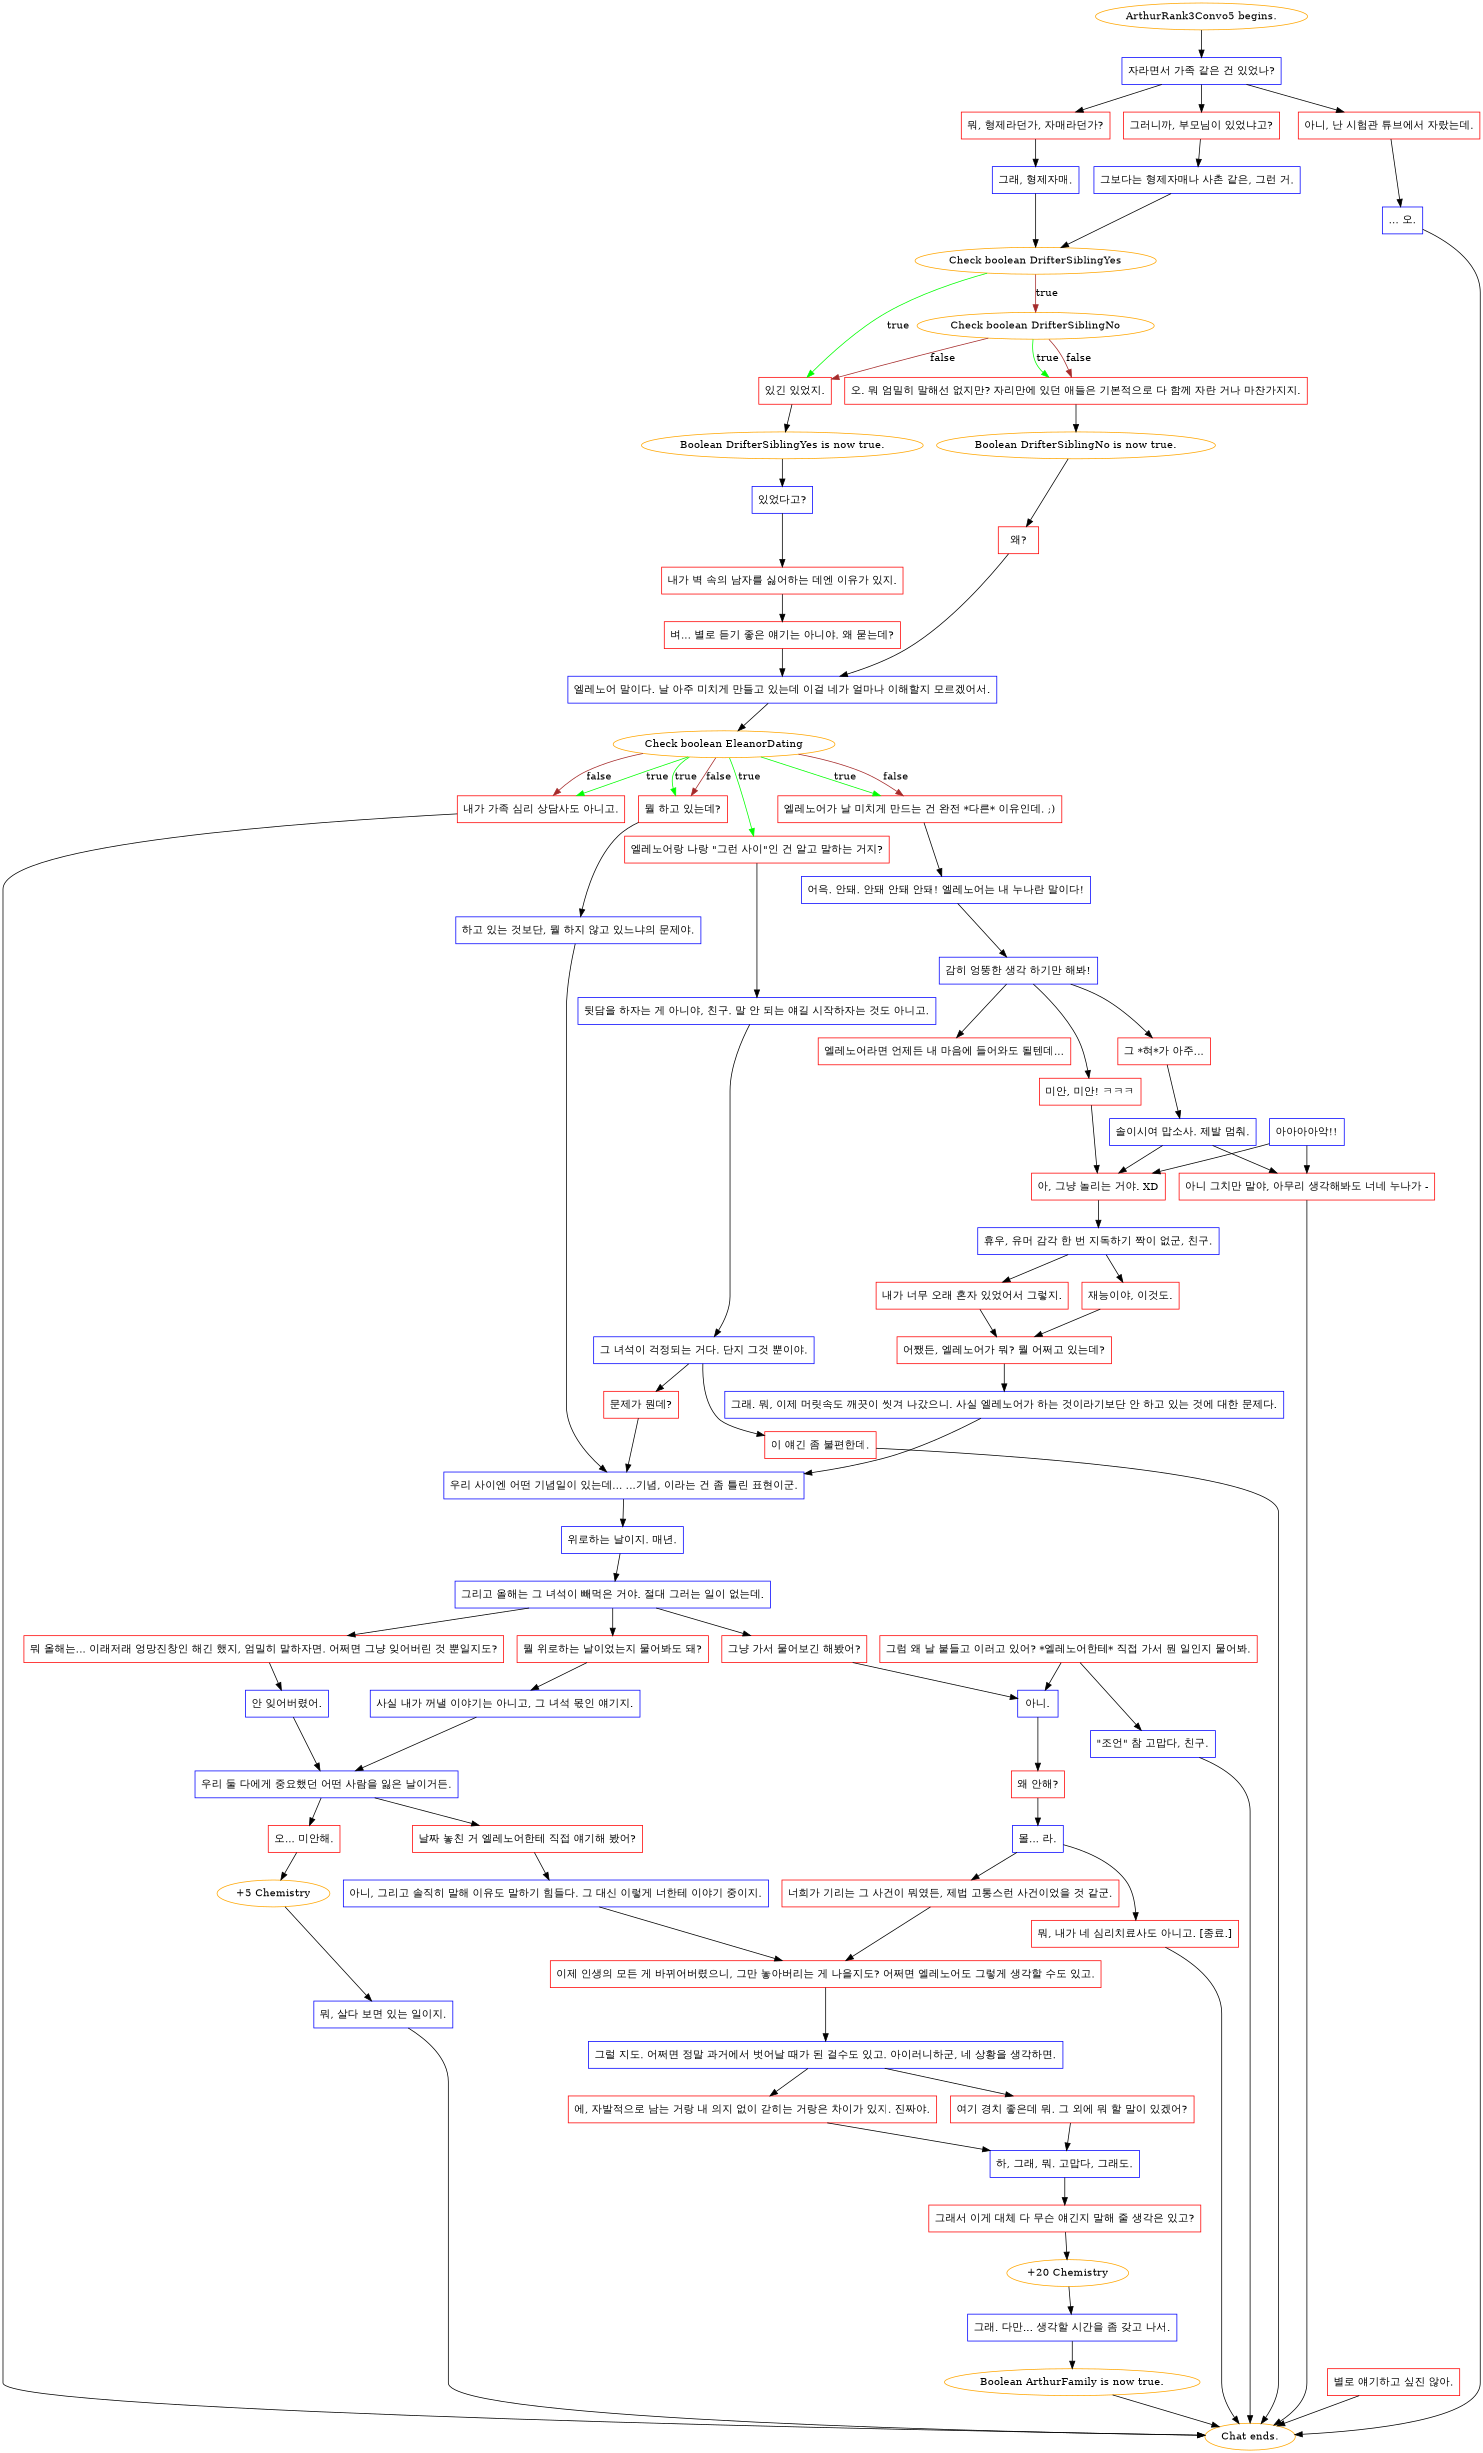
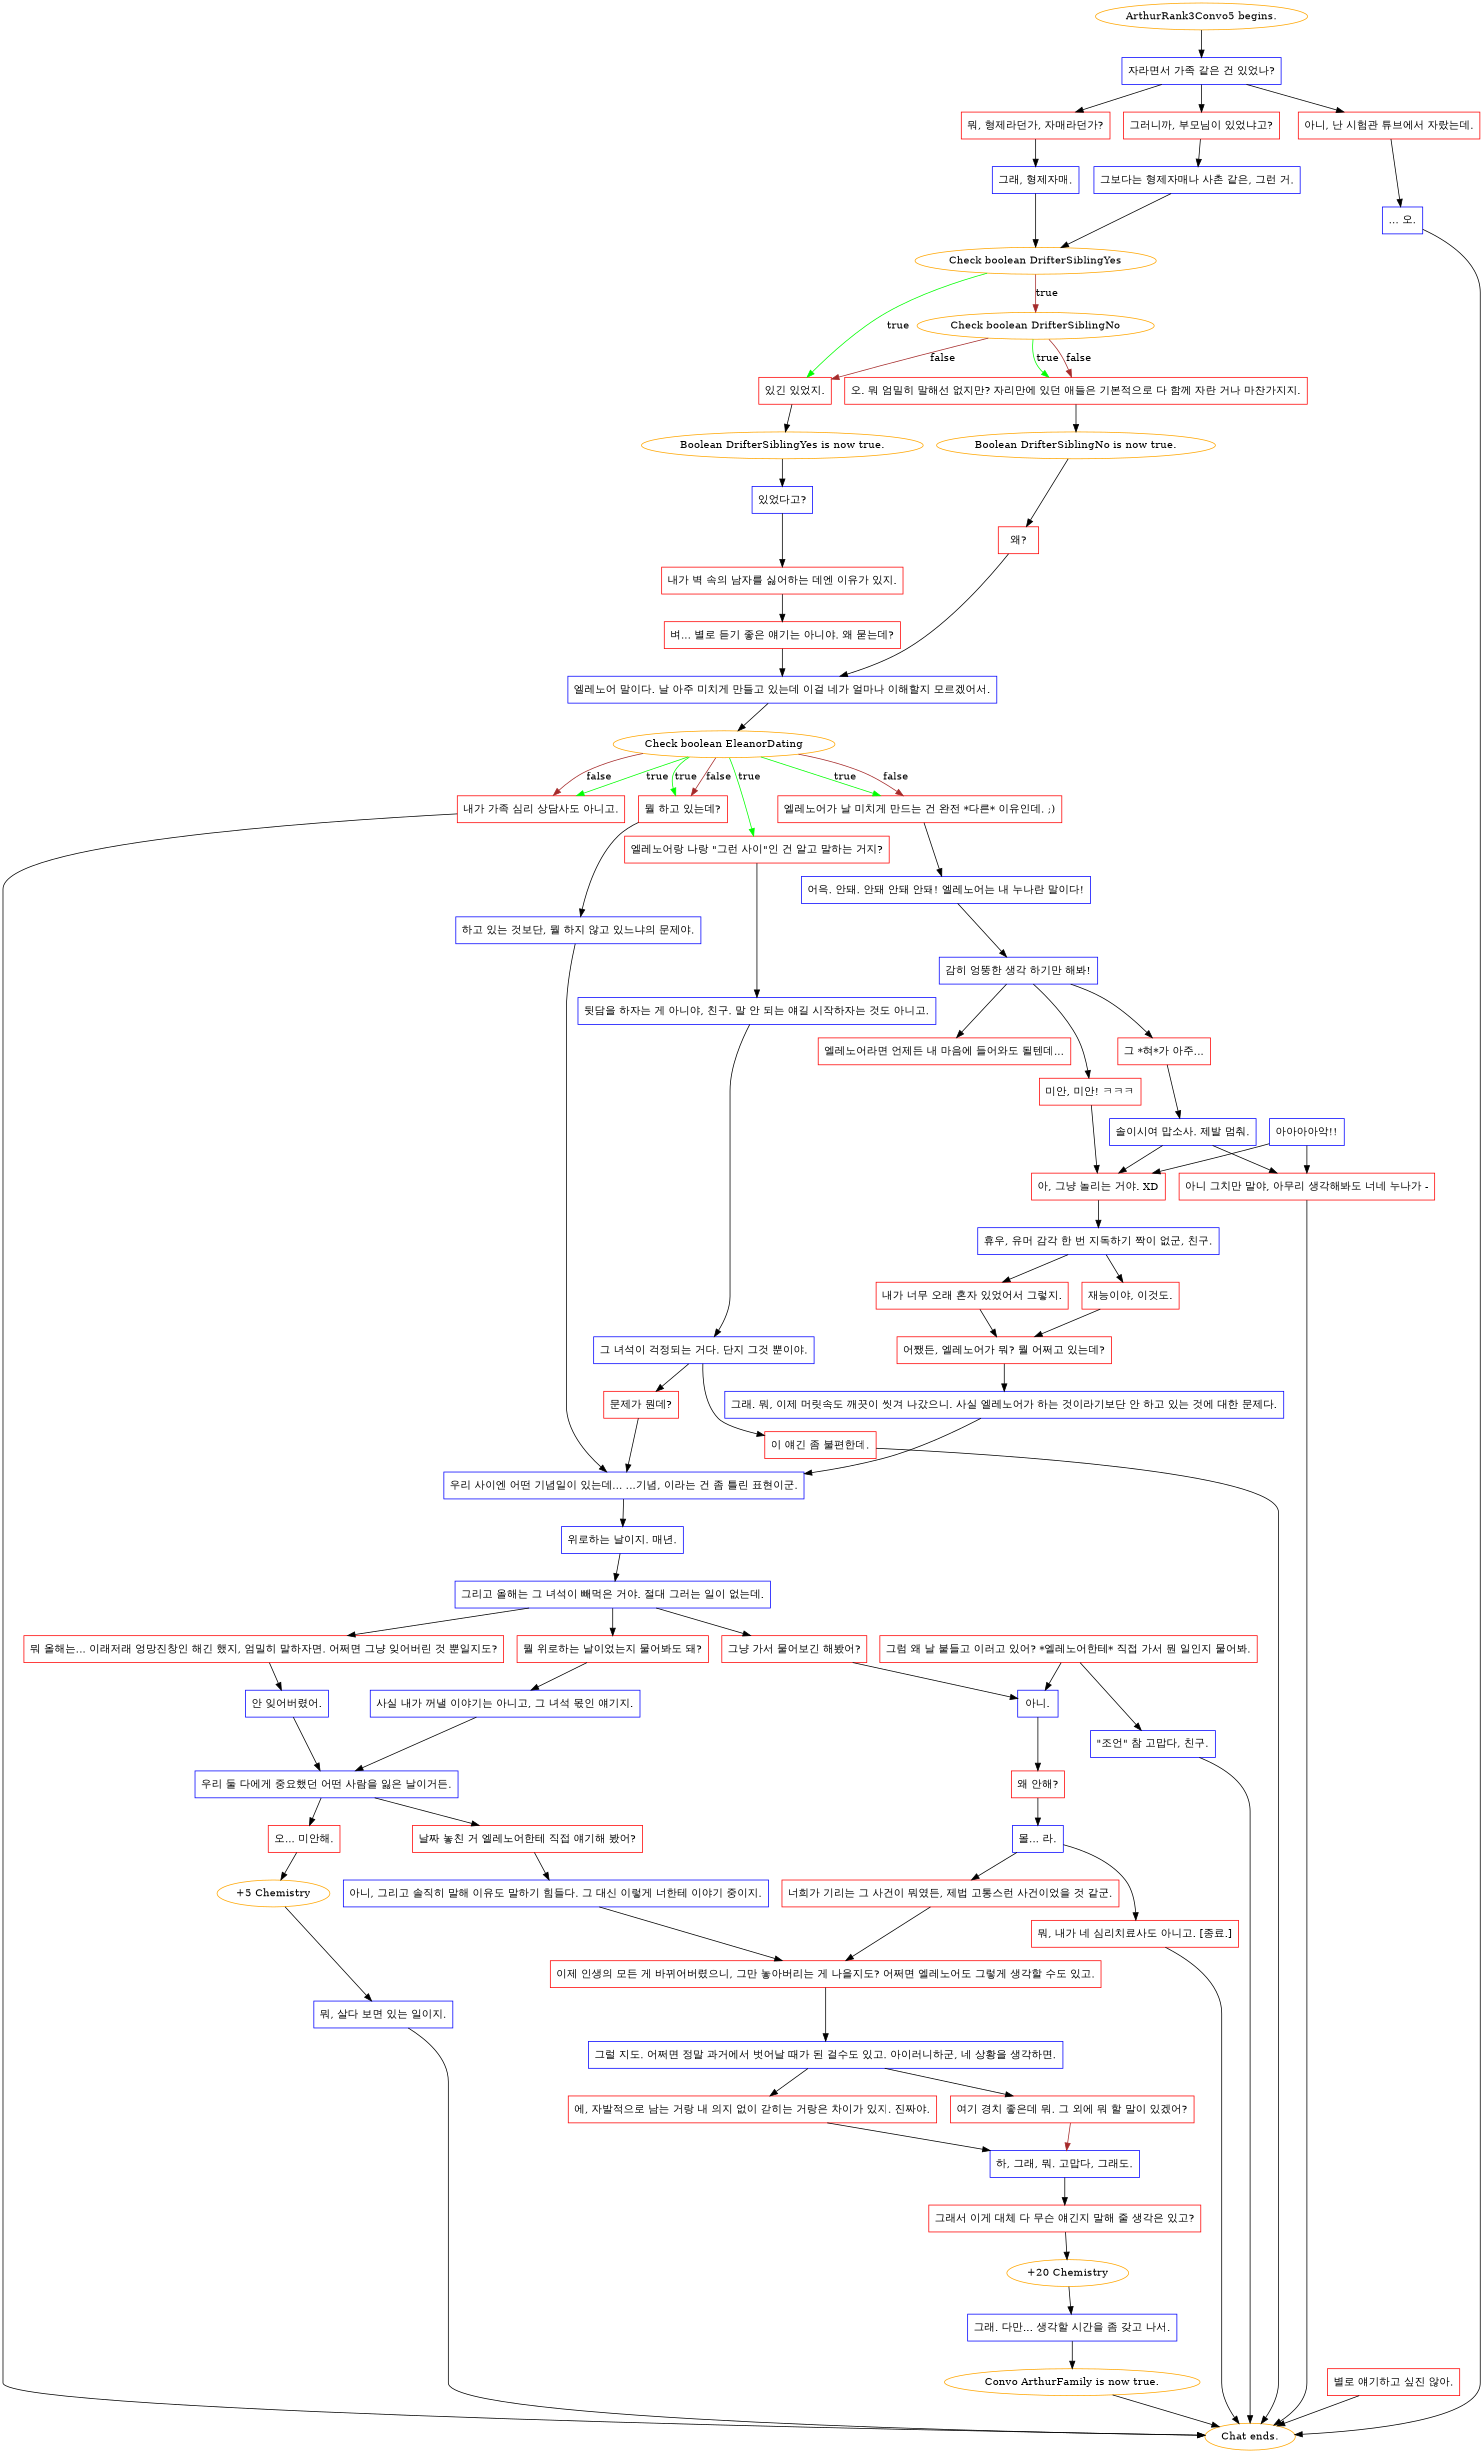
(1069, 2133) -> (1069, 2133)
(1072, 2382) -> (1072, 2382)
